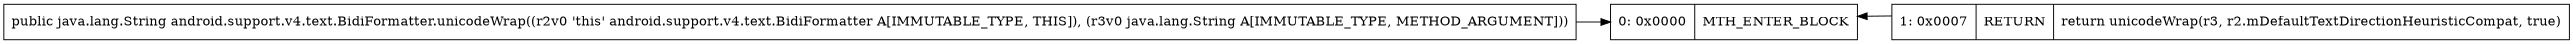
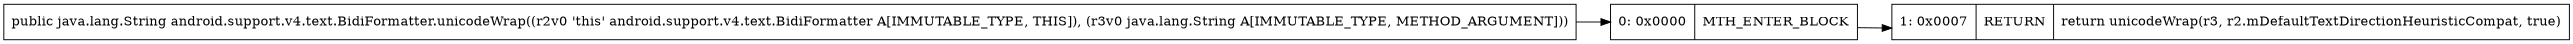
(1879, 16) -> (1870, 28)
